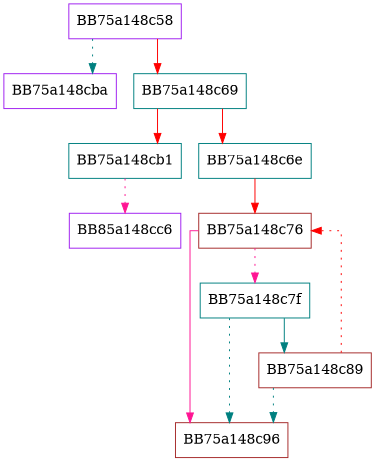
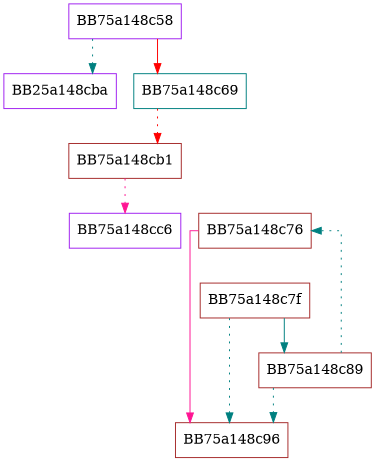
(60, 91) -> (60, 91)
(158, 121) -> (158, 121)
(125, 161) -> (125, 161)
(255, 161) -> none
(125, 231) -> (125, 231)
(255, 261) -> none
(341, 282) -> (341, 282)
(255, 301) -> (255, 301)
